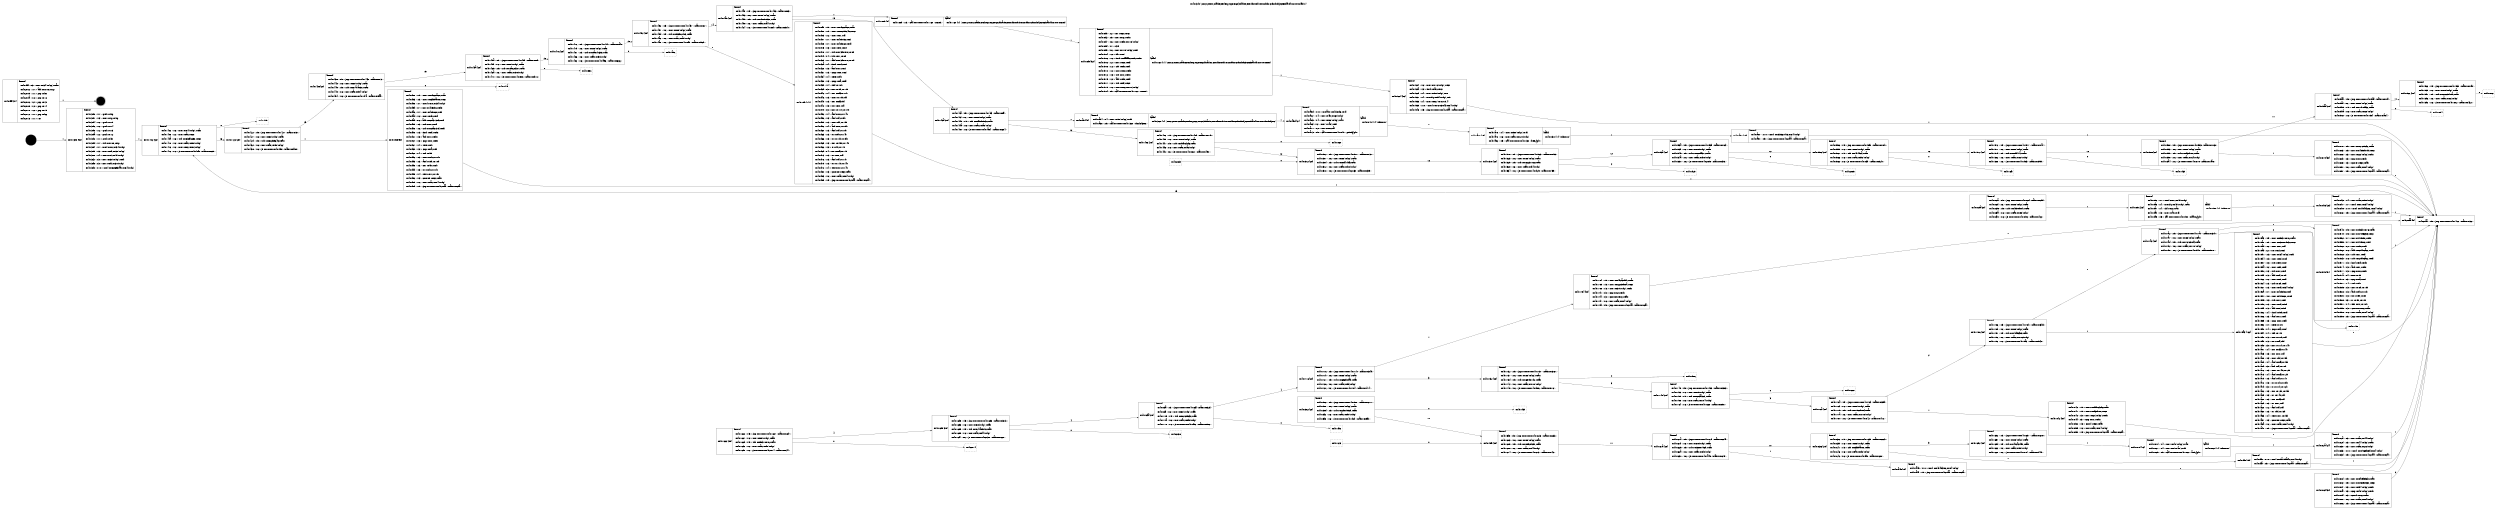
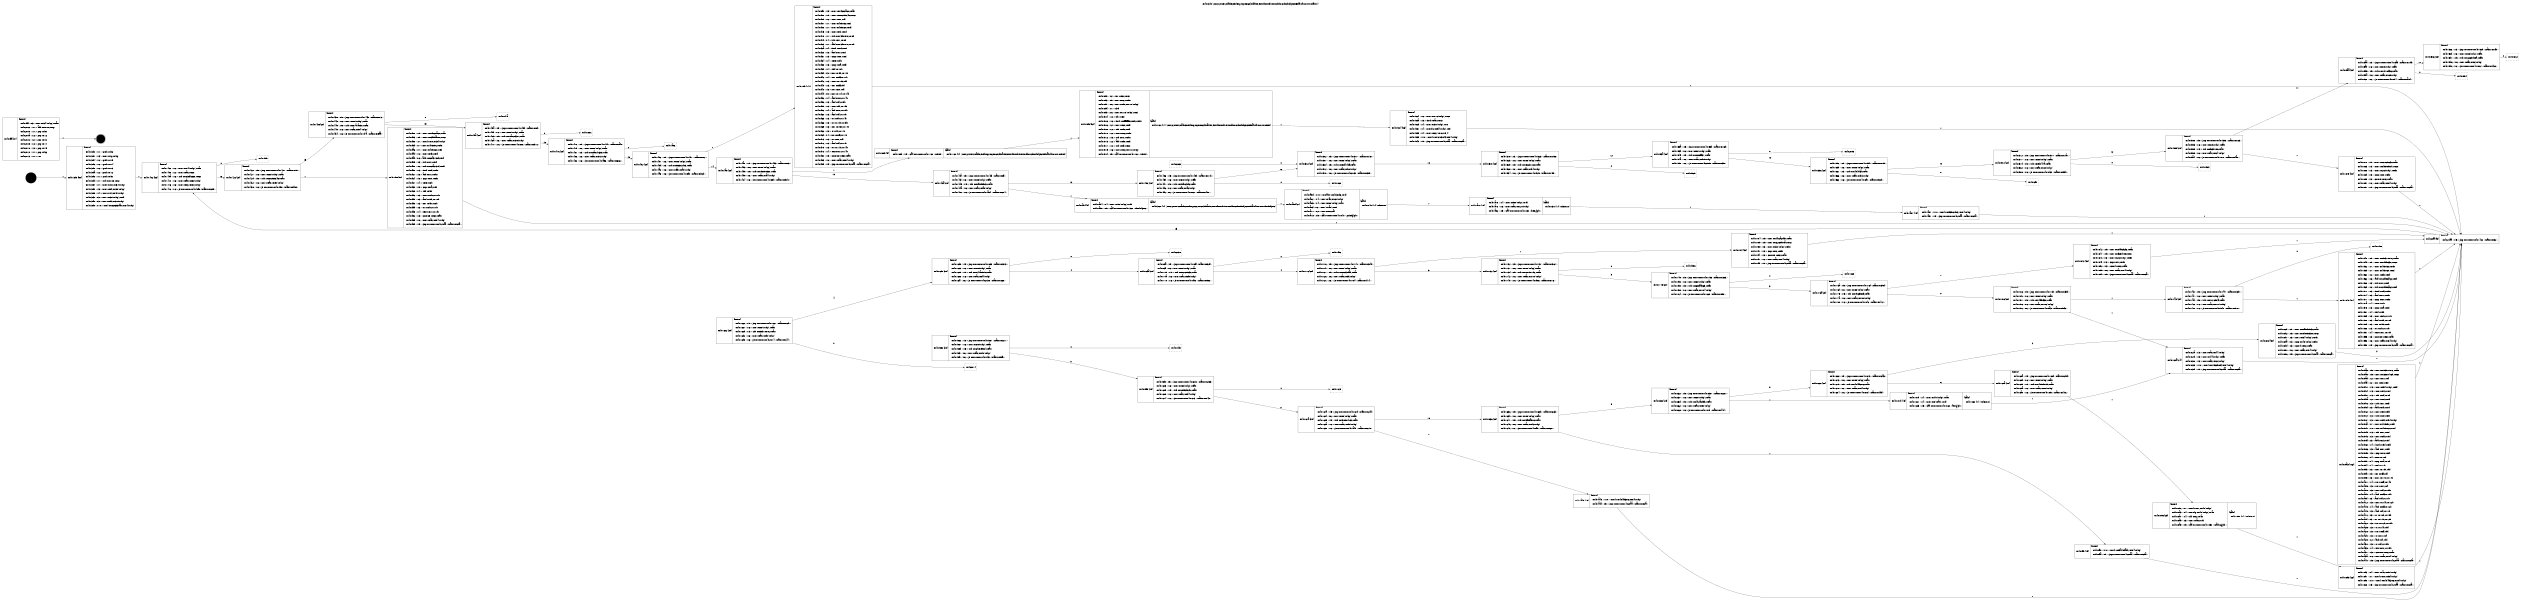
(2140, 332) -> (2118, 330)
none -> (1849, 383)
(1411, 443) -> (1271, 389)
